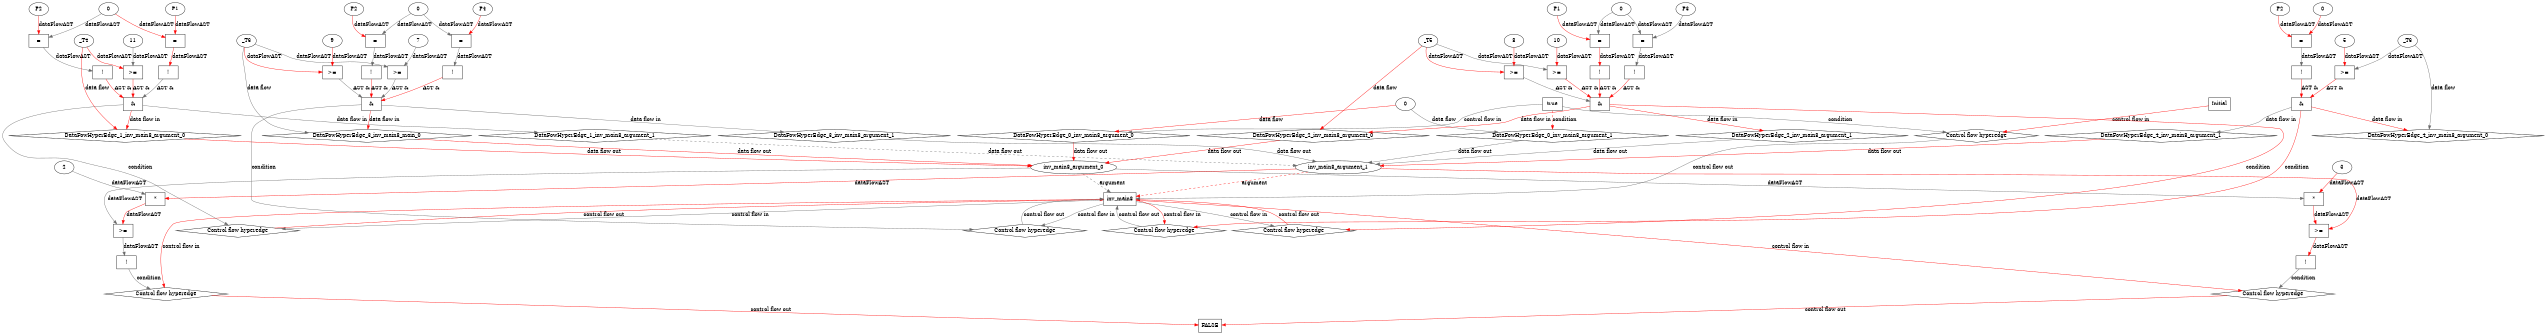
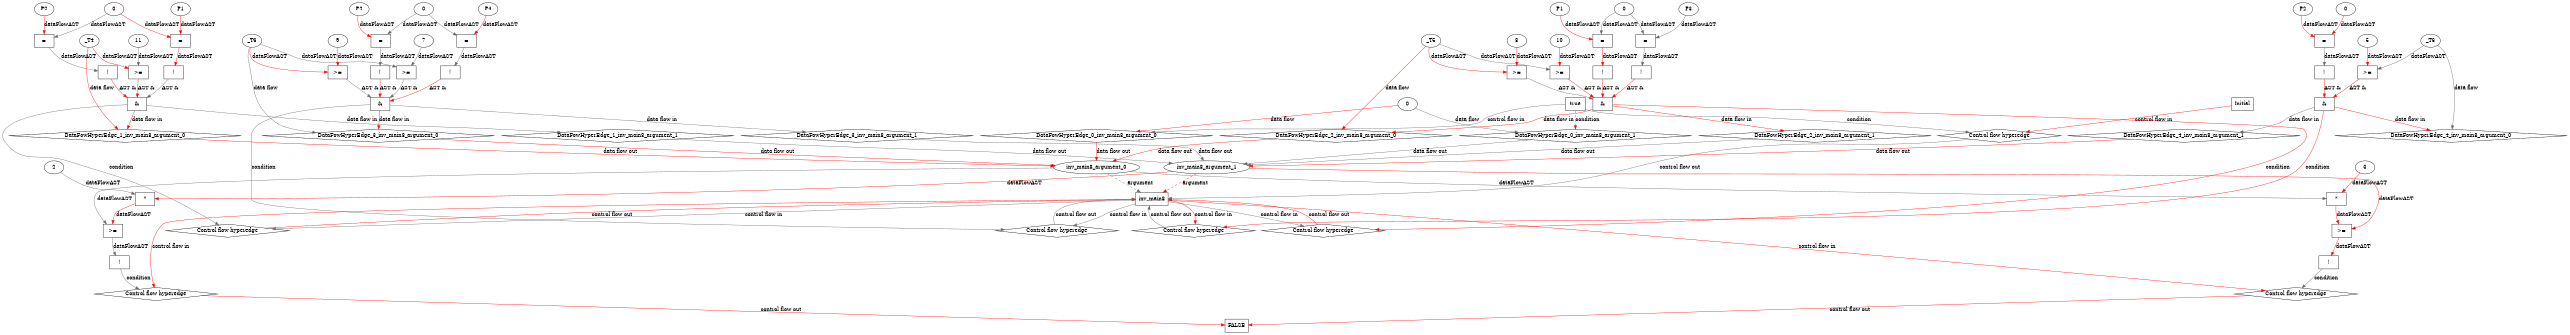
(367, 136) -> (378, 136)
(972, 153) -> (922, 149)
